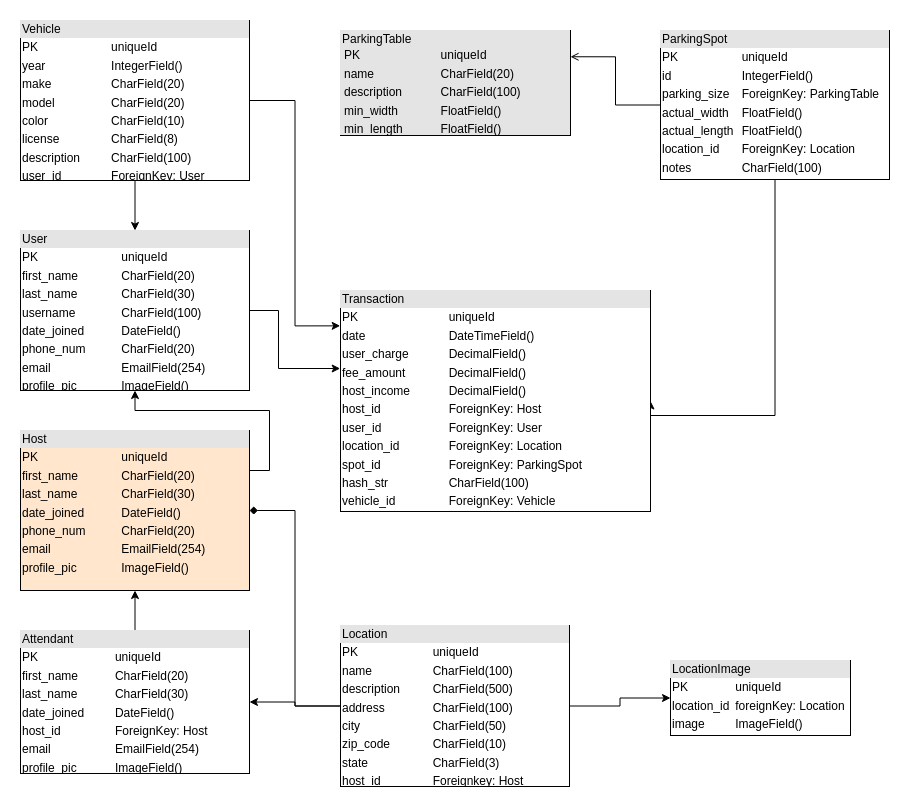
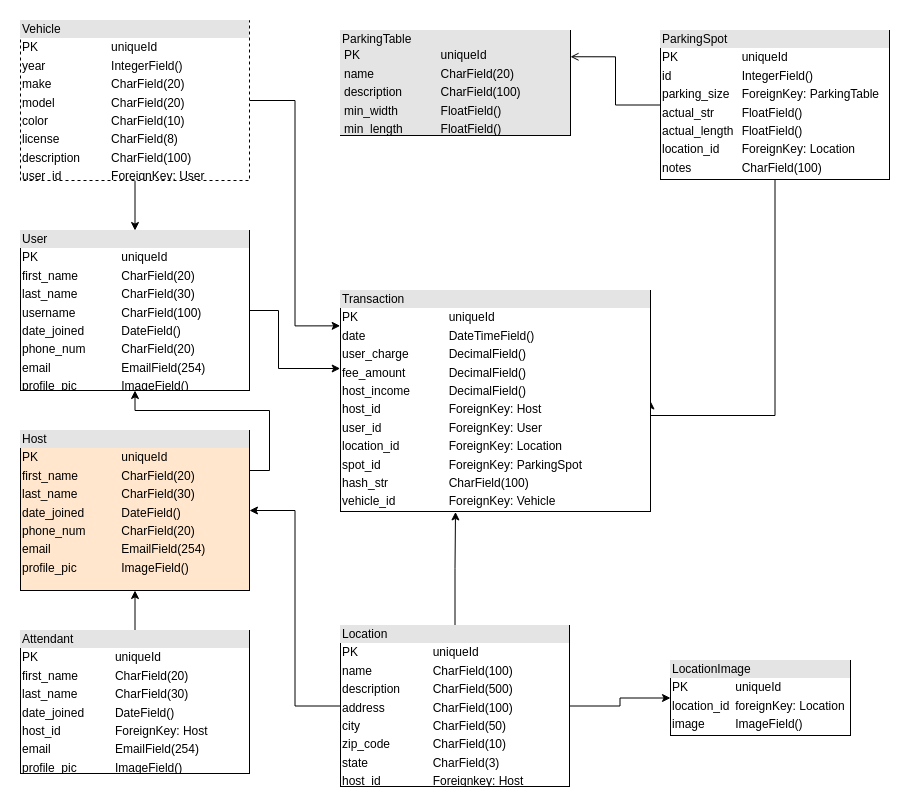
(771, 95) -> (771, 95)
(135, 101) -> (135, 101)
(258, 511) -> (257, 511)
(275, 702) -> (455, 573)
